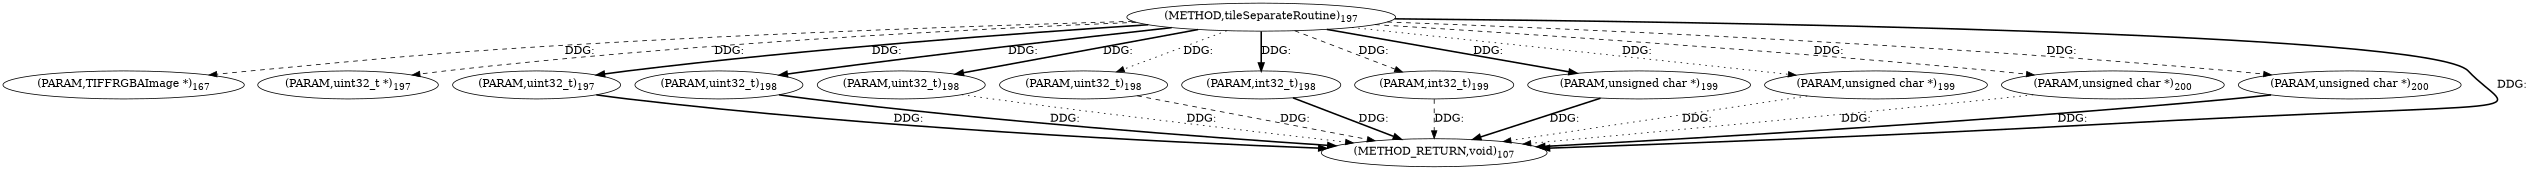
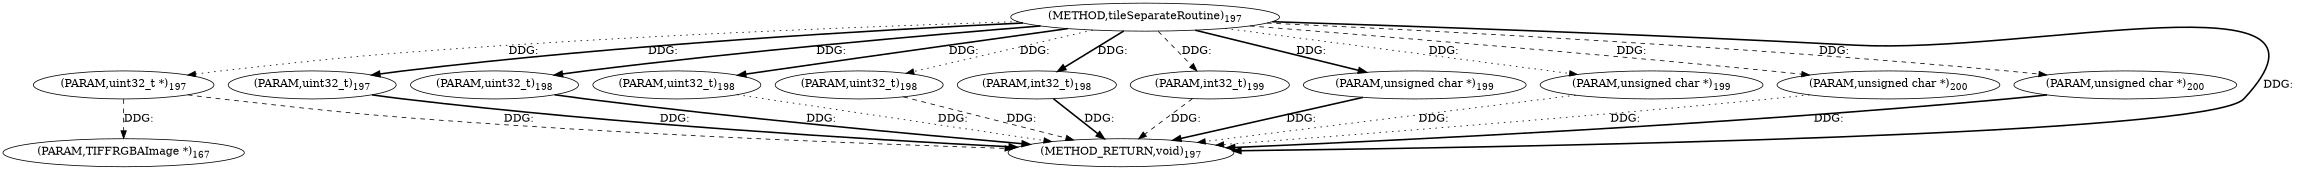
(674, 39) -> (124, 115)
(778, 42) -> (606, 39)
none -> (596, 130)
(1506, 152) -> (1193, 152)
